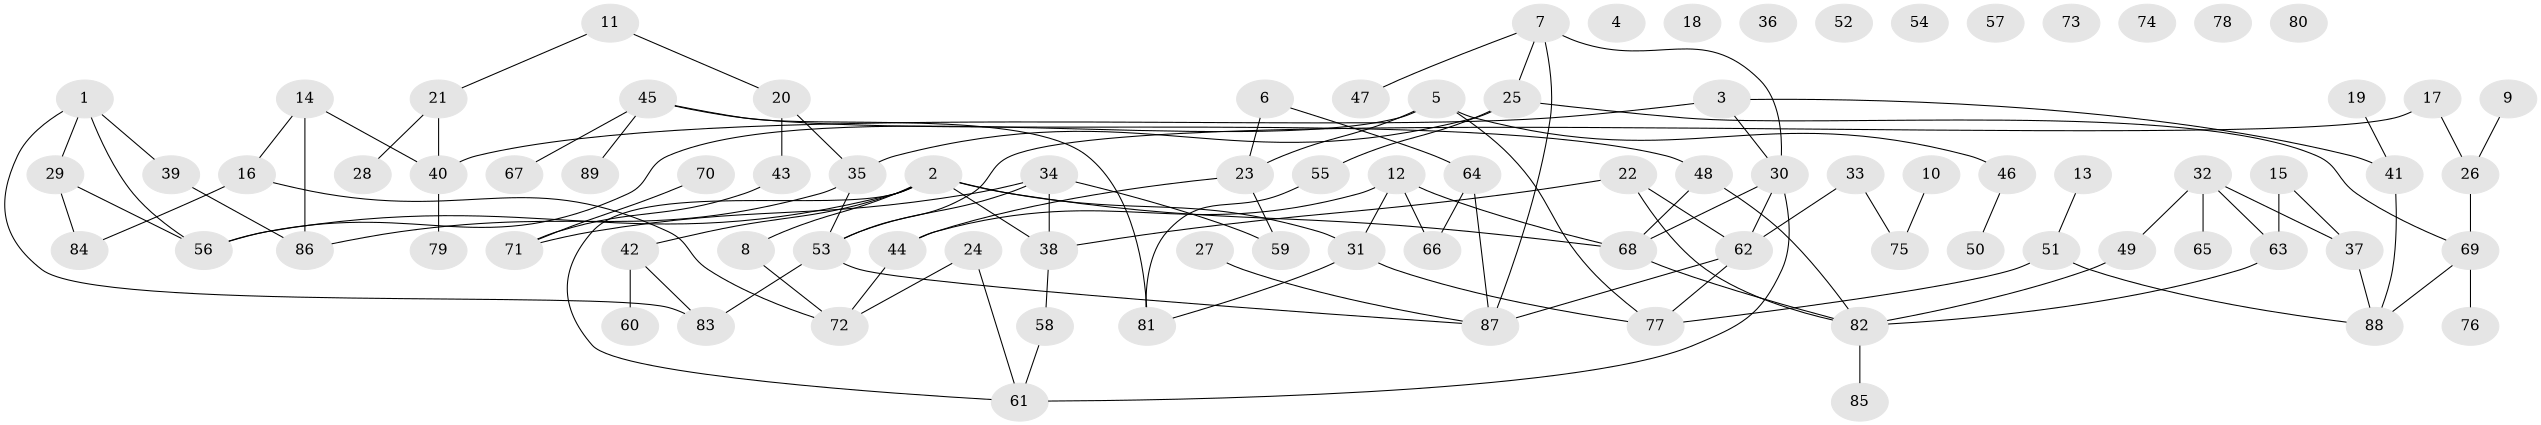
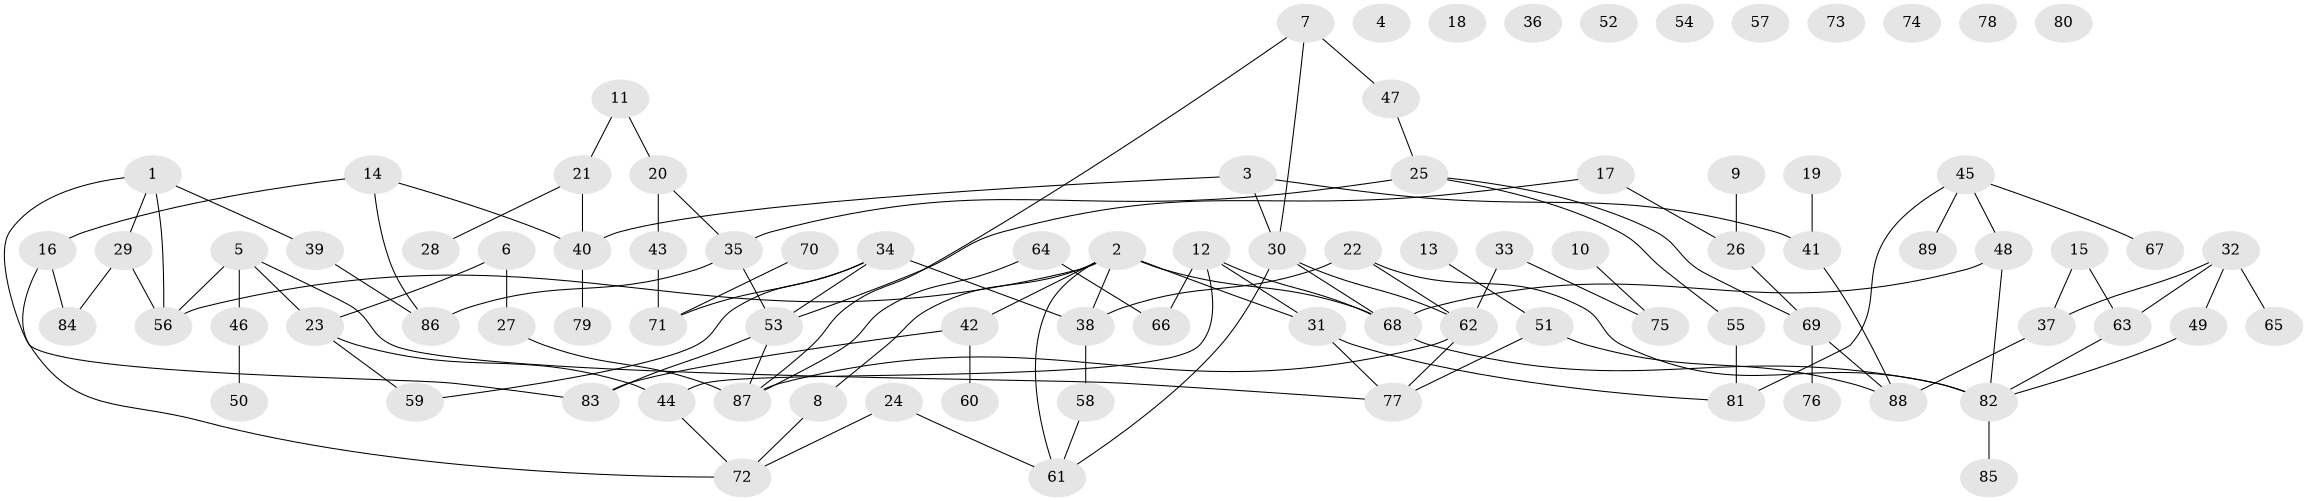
(1527, 61) -> (1405, 137)
(1411, 147) -> (507, 289)
